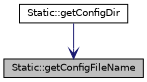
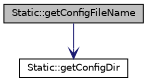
(74, 36) -> (74, 36)
